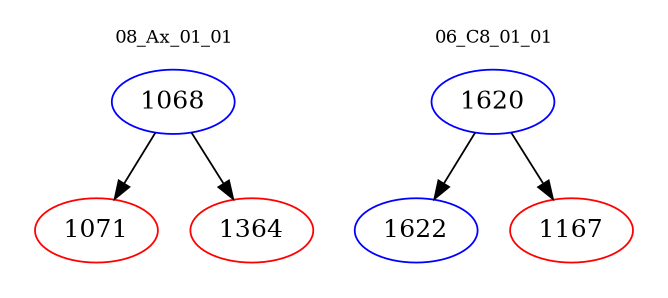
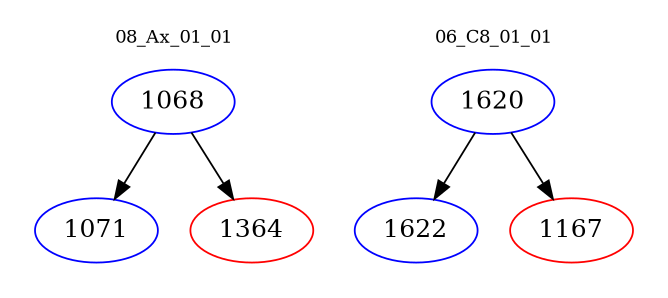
(96, 230) -> (96, 230)
